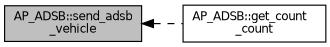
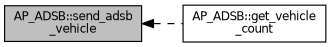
(254, 24) -> (254, 24)
